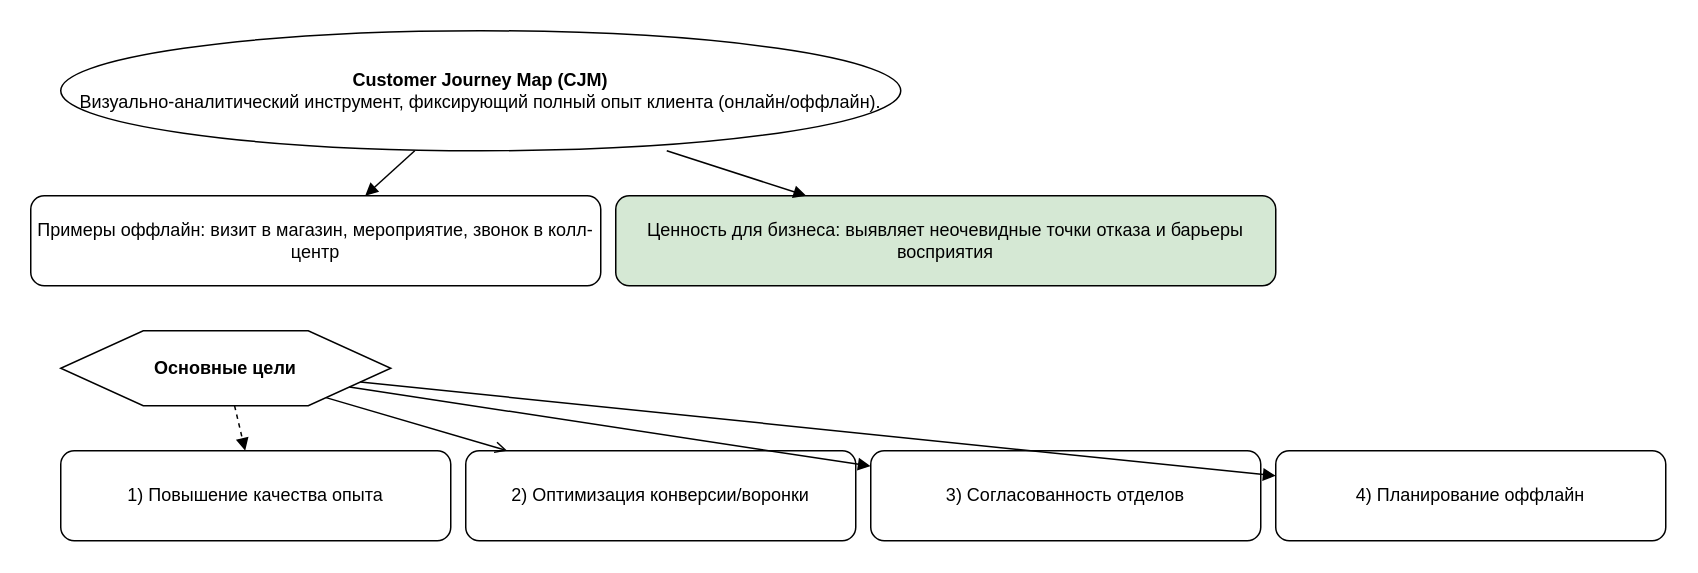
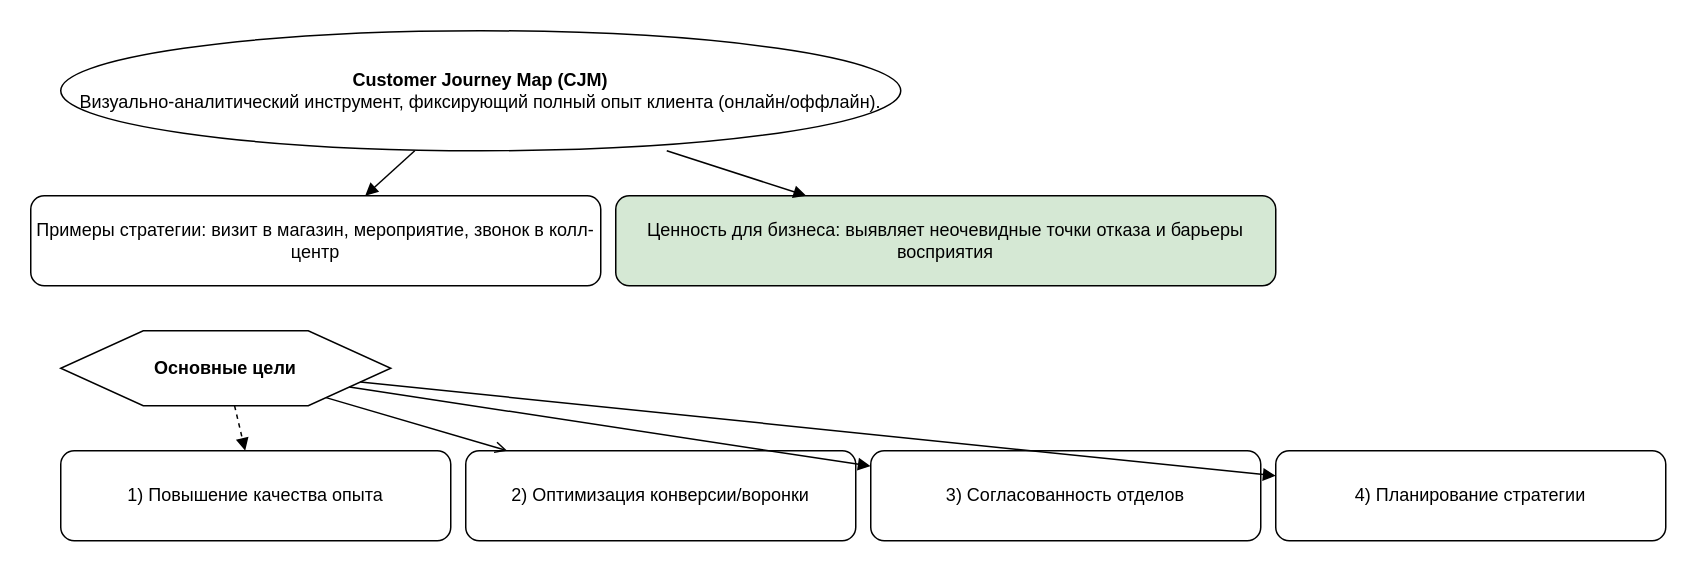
(316, 241) -> (316, 241)
(1471, 496) -> (1471, 496)
